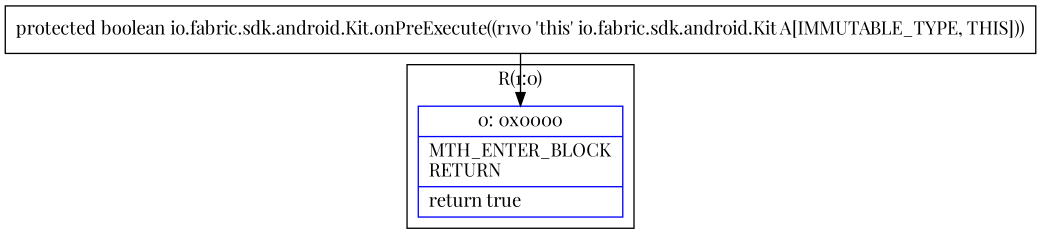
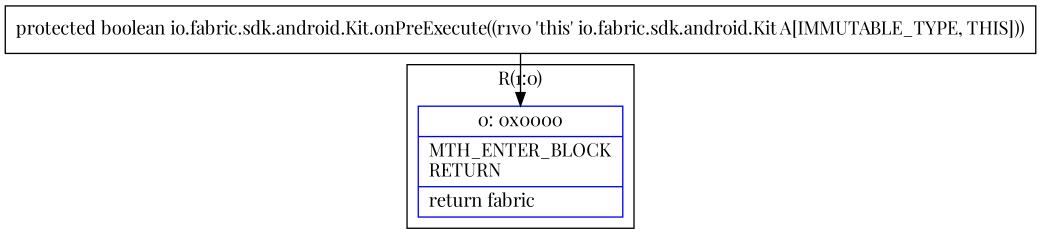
(475, 201) -> (482, 201)
